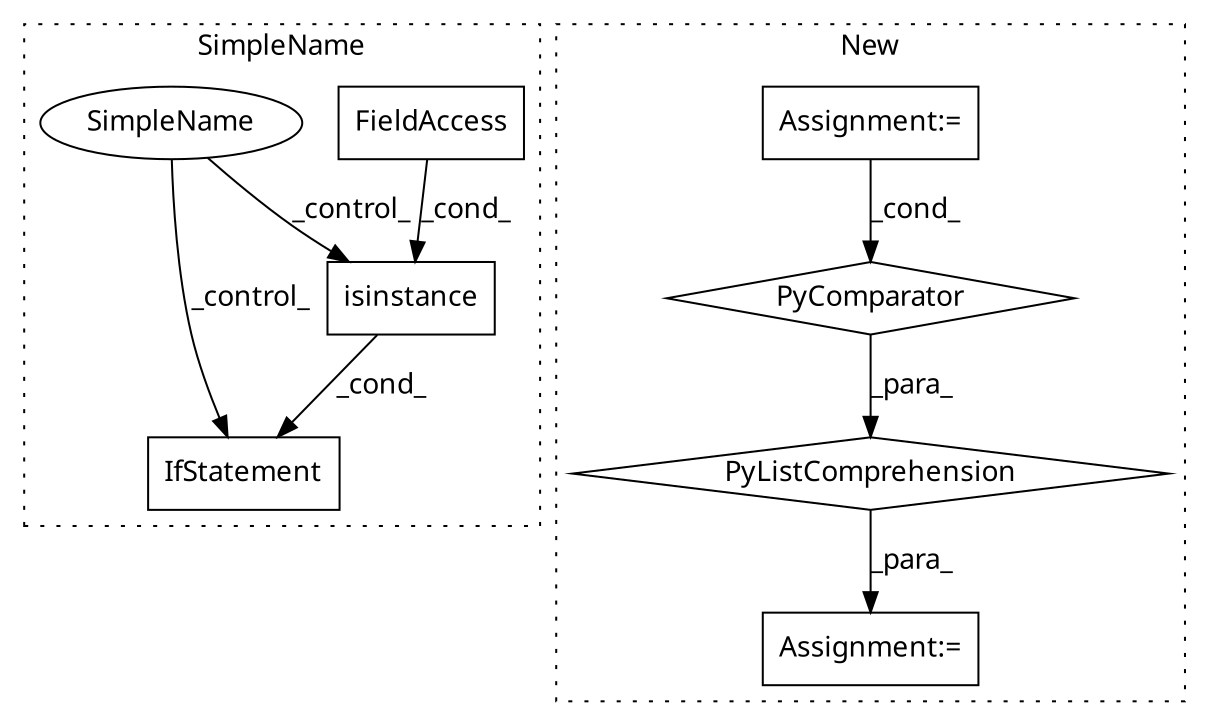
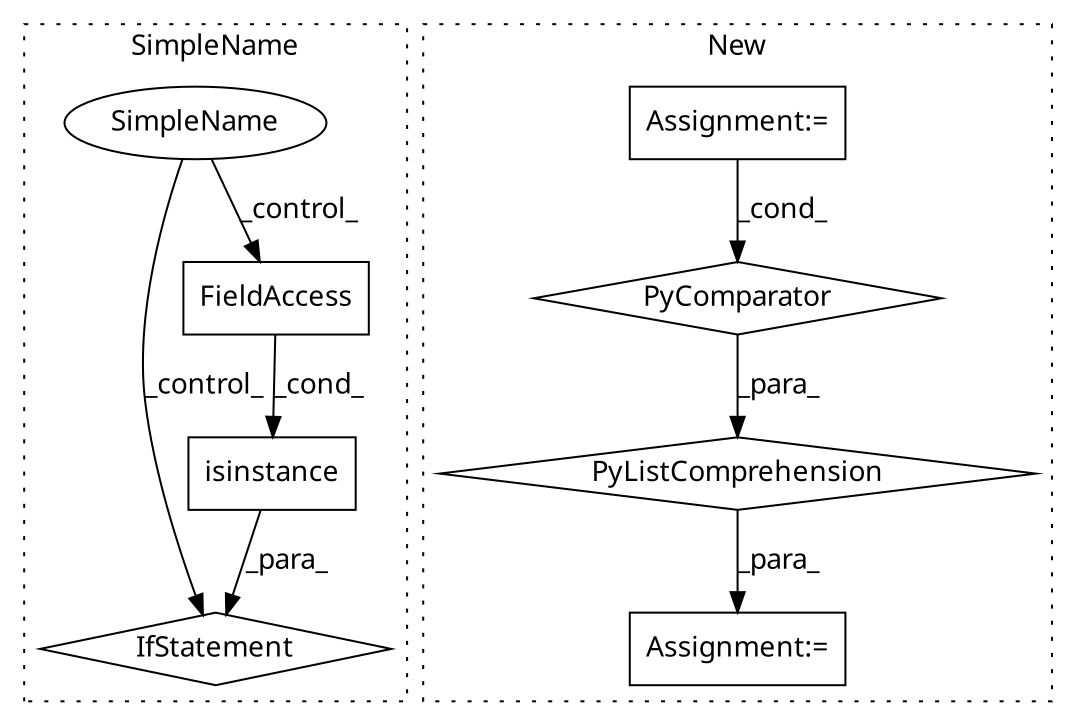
(267, 207) -> (231, 201)
(382, 386) -> (287, 561)
(244, 474) -> (216, 649)
